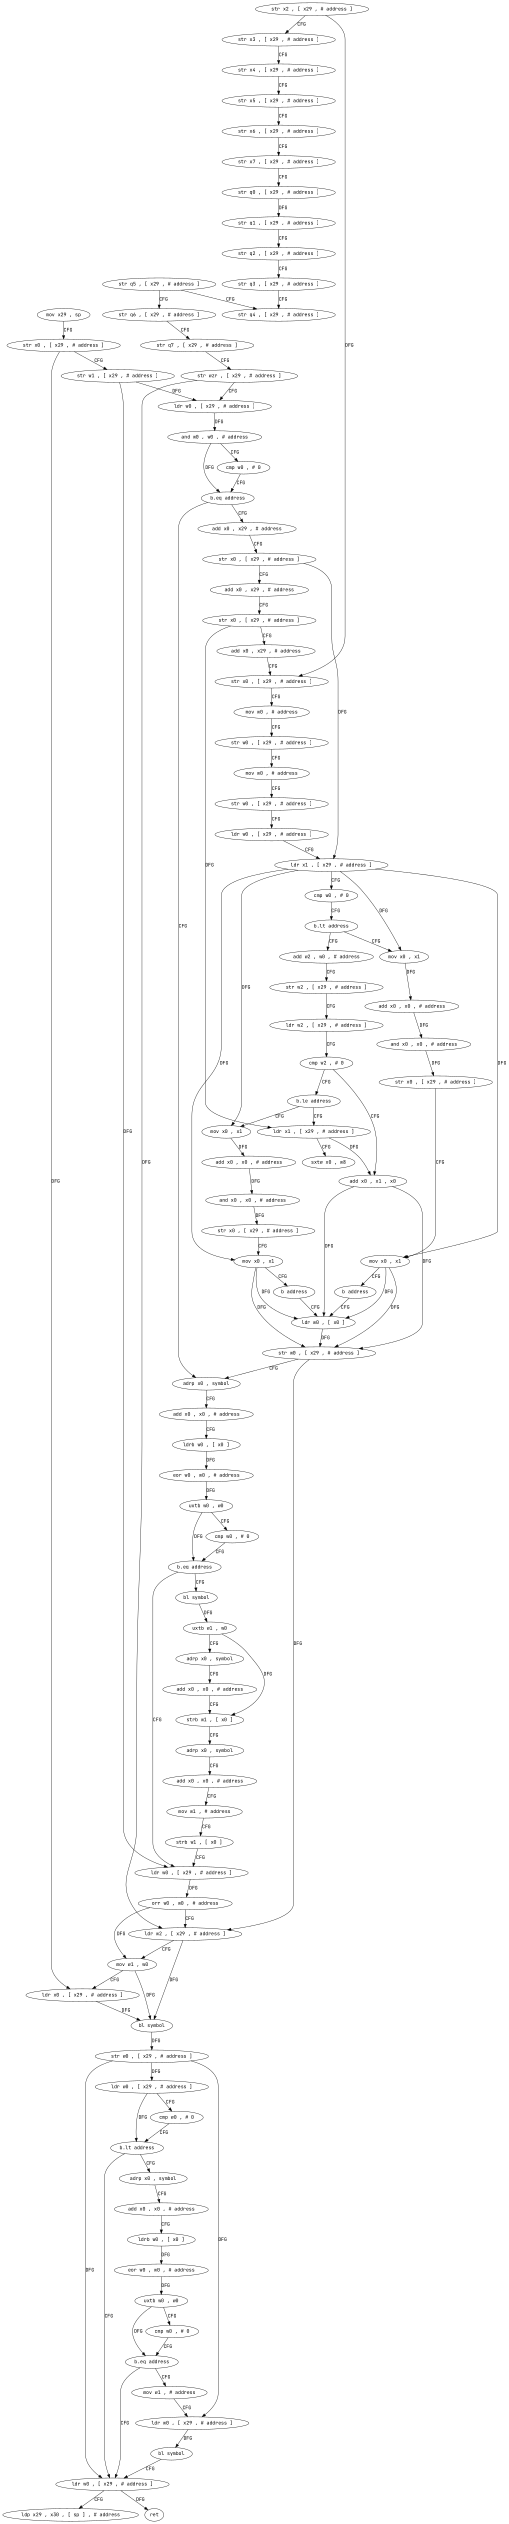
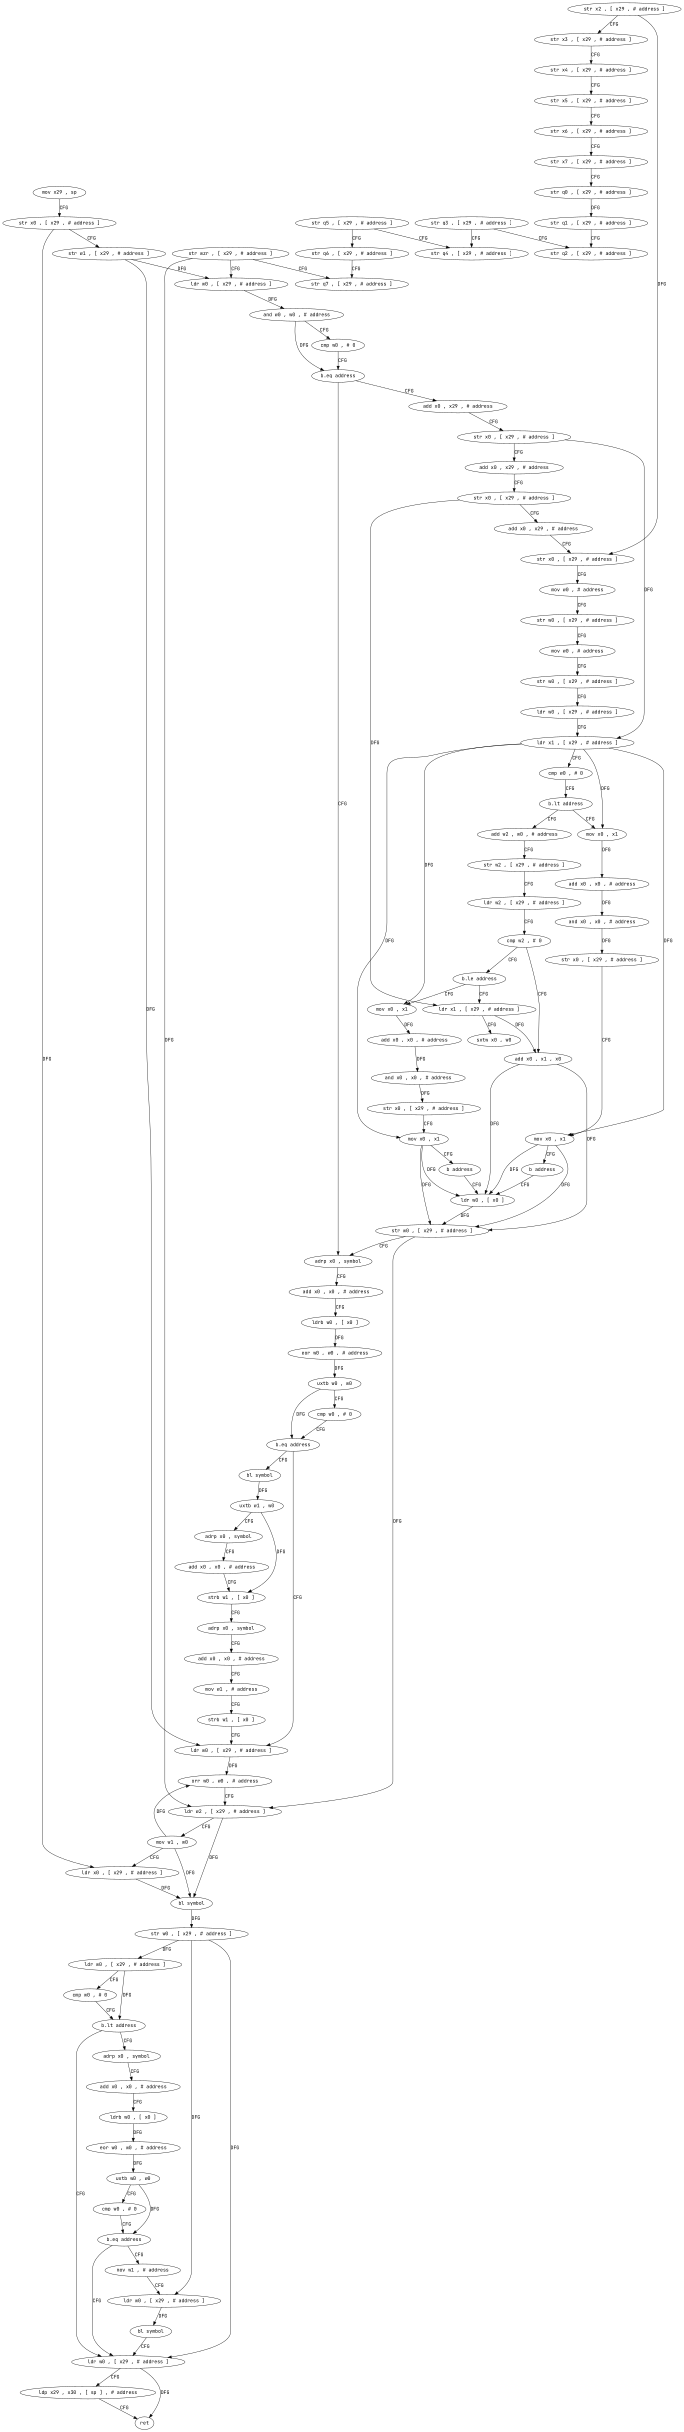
(279, 267) -> (530, 238)
(217, 360) -> (289, 269)
(329, 1162) -> (494, 1040)
(119, 1924) -> (157, 1805)
none -> (117, 2408)
